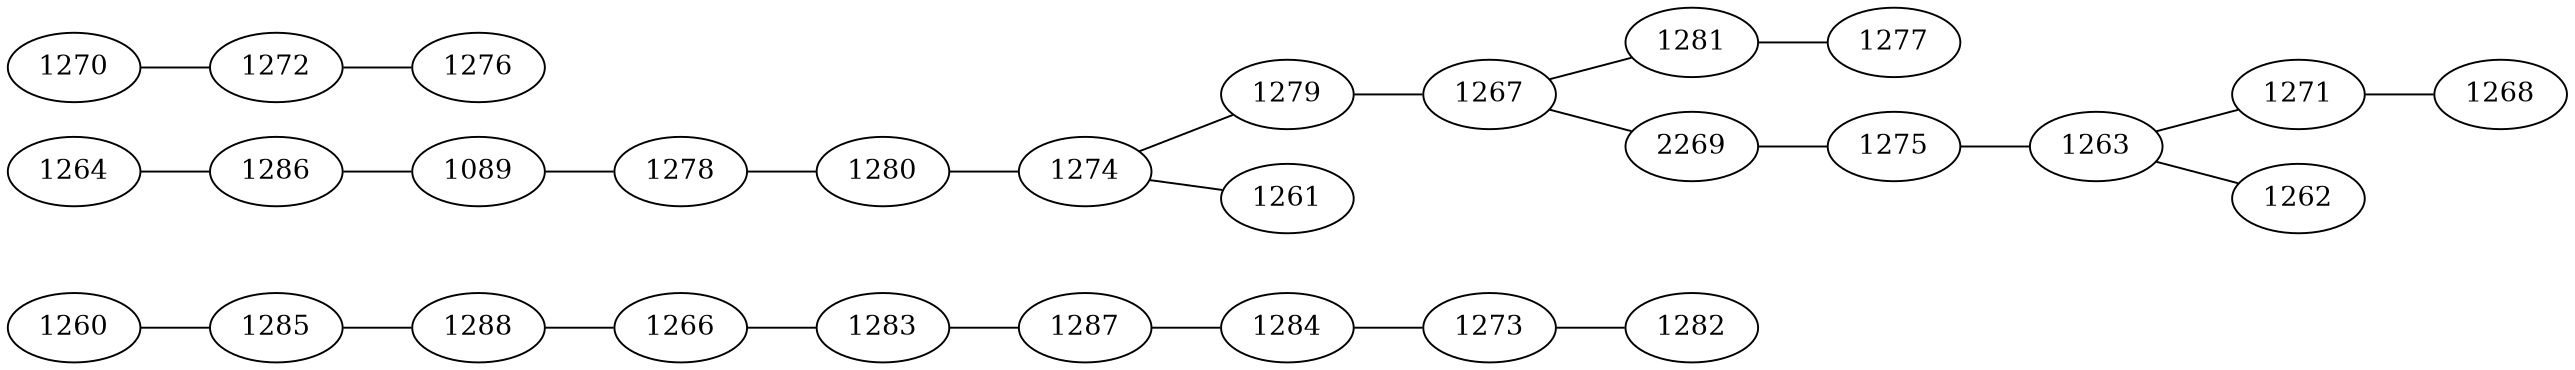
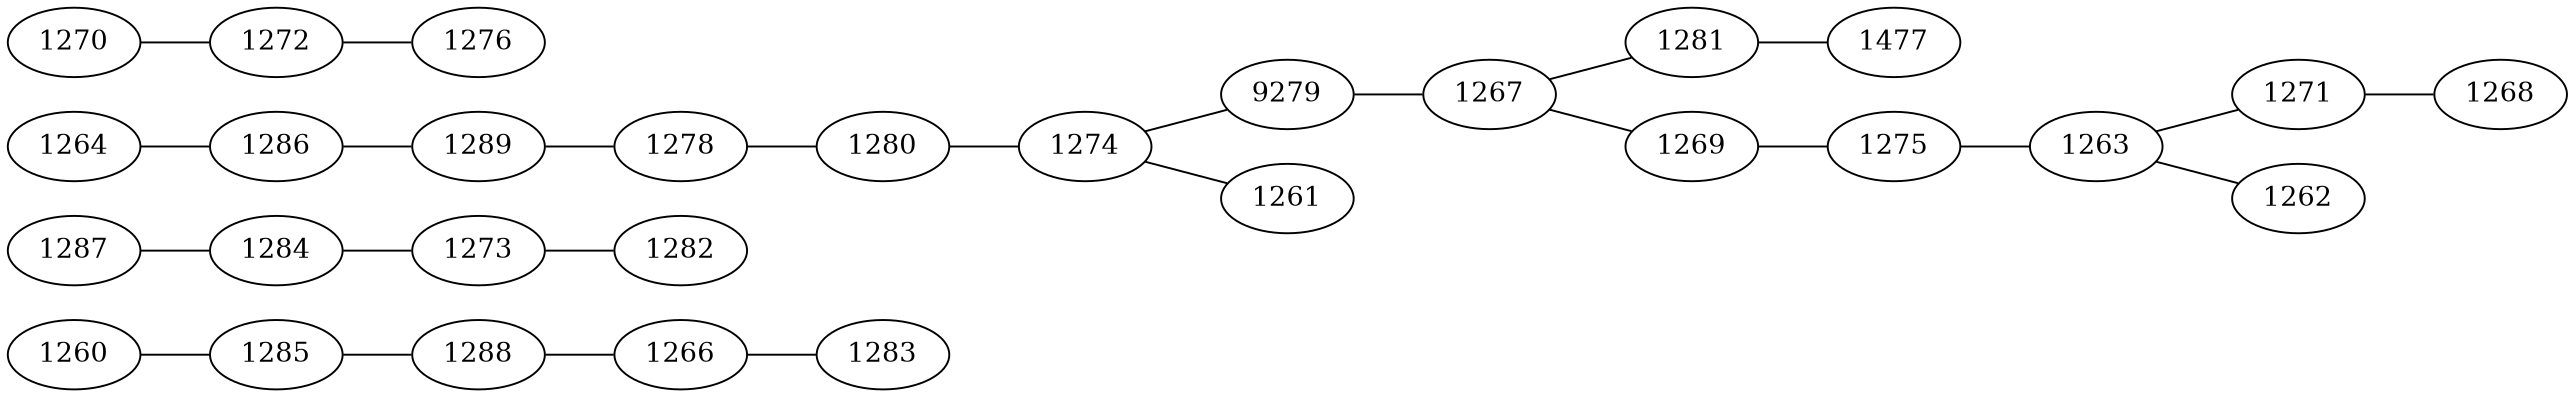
(1894, 42) -> (1894, 42)
(1287, 94) -> (1287, 94)
(1692, 147) -> (1692, 147)
(479, 172) -> (479, 147)
(984, 328) -> none
